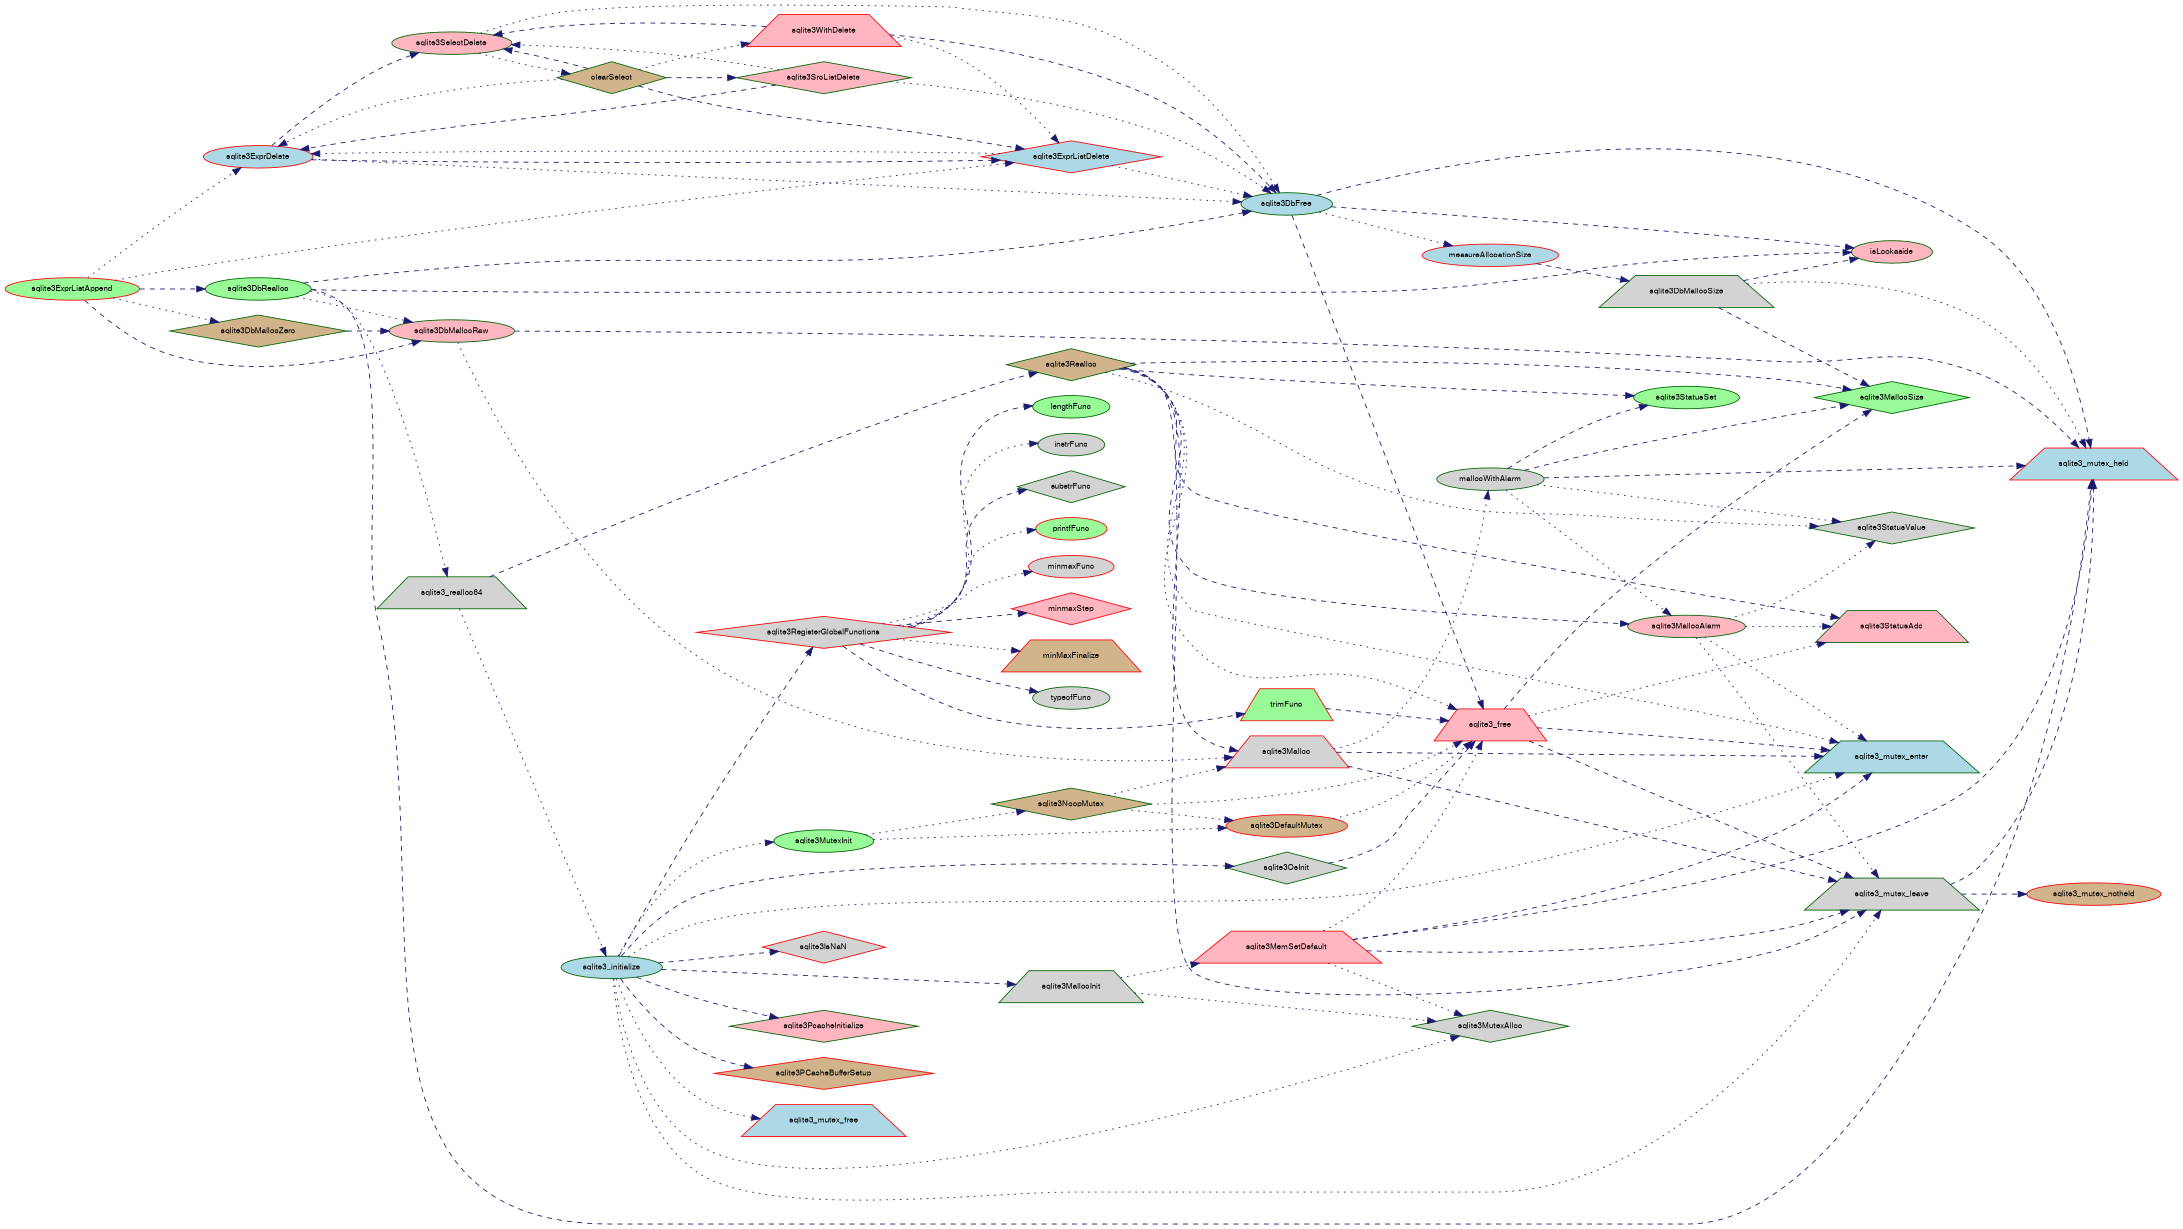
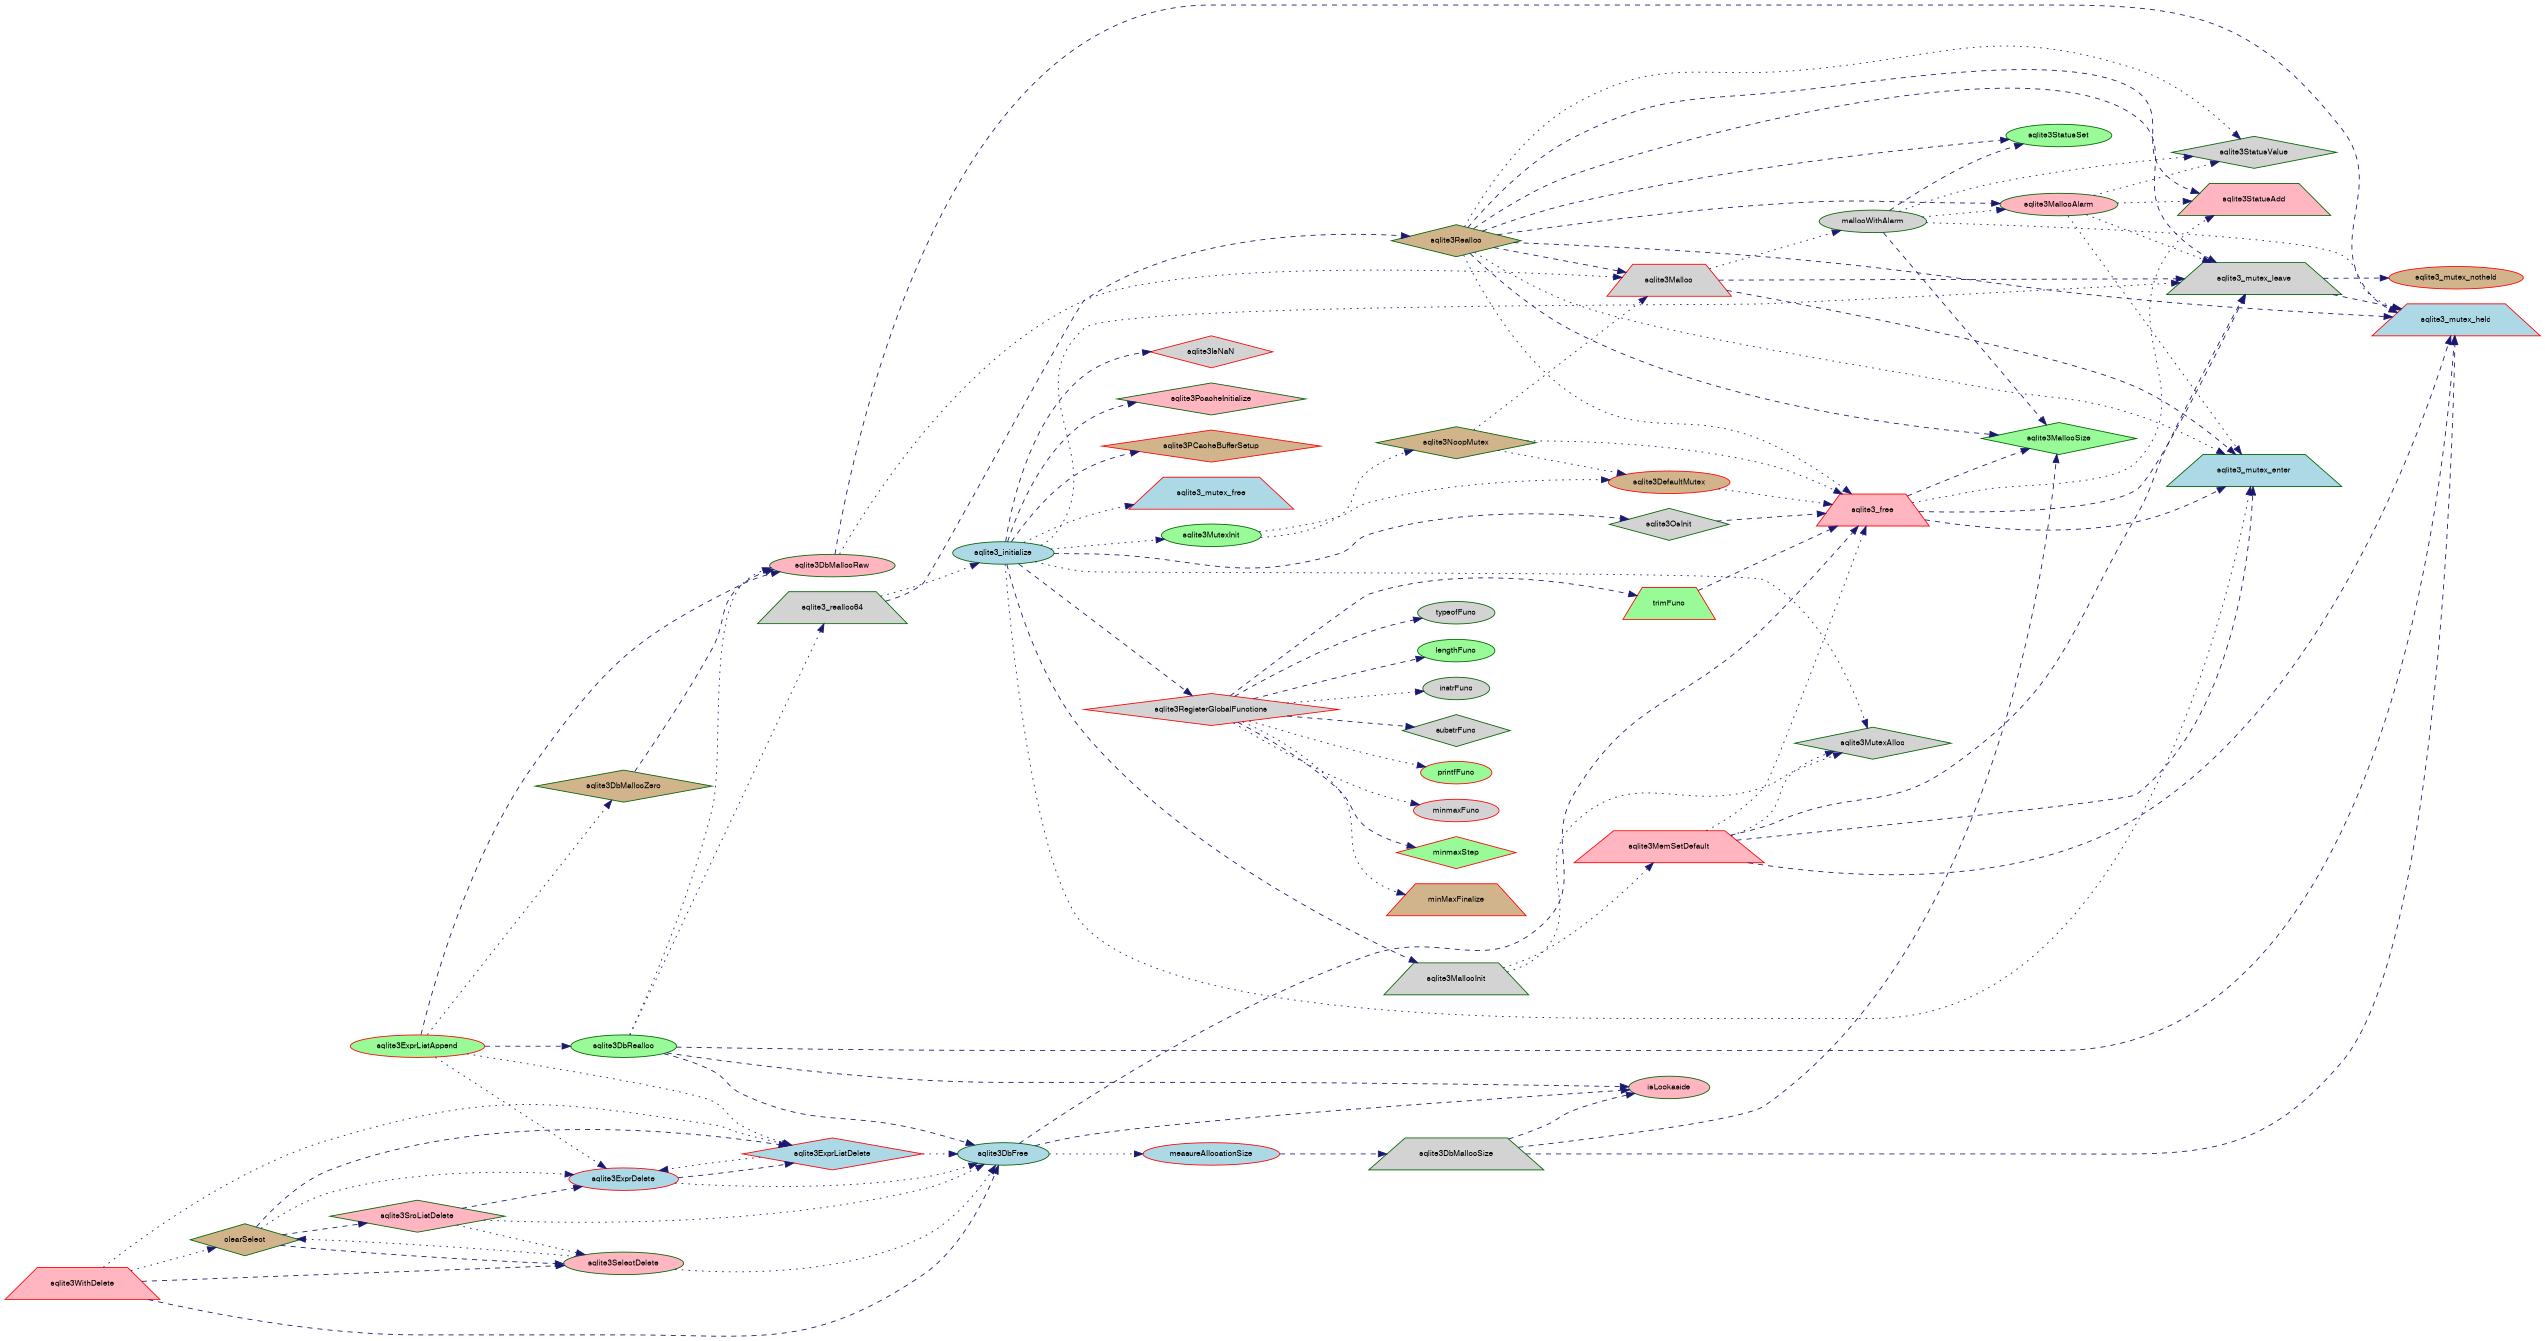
(703, 53) -> (169, 1260)
(337, 95) -> none
(1773, 159) -> (1927, 274)
(1944, 304) -> (2302, 1102)
(1792, 472) -> (2160, 232)
(1071, 609) -> (1456, 853)
